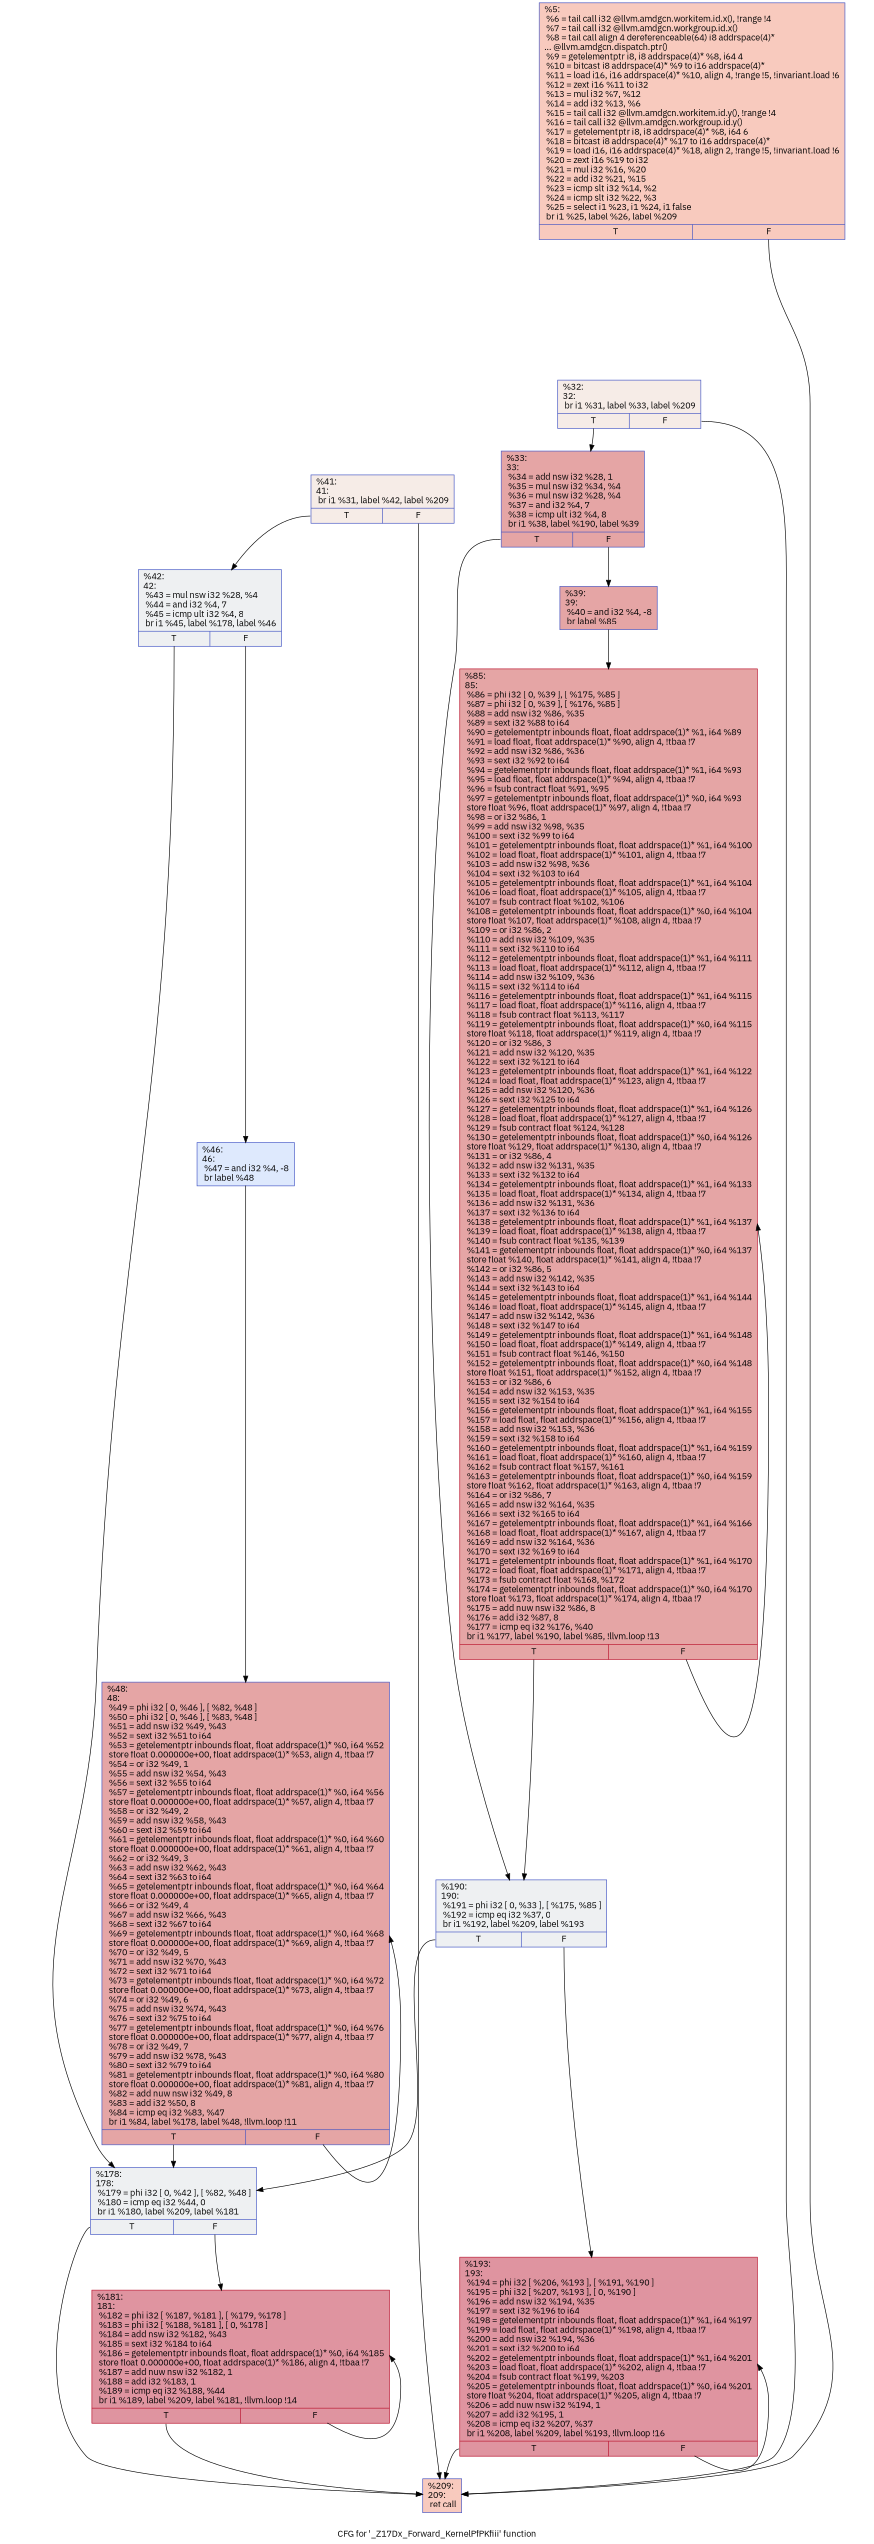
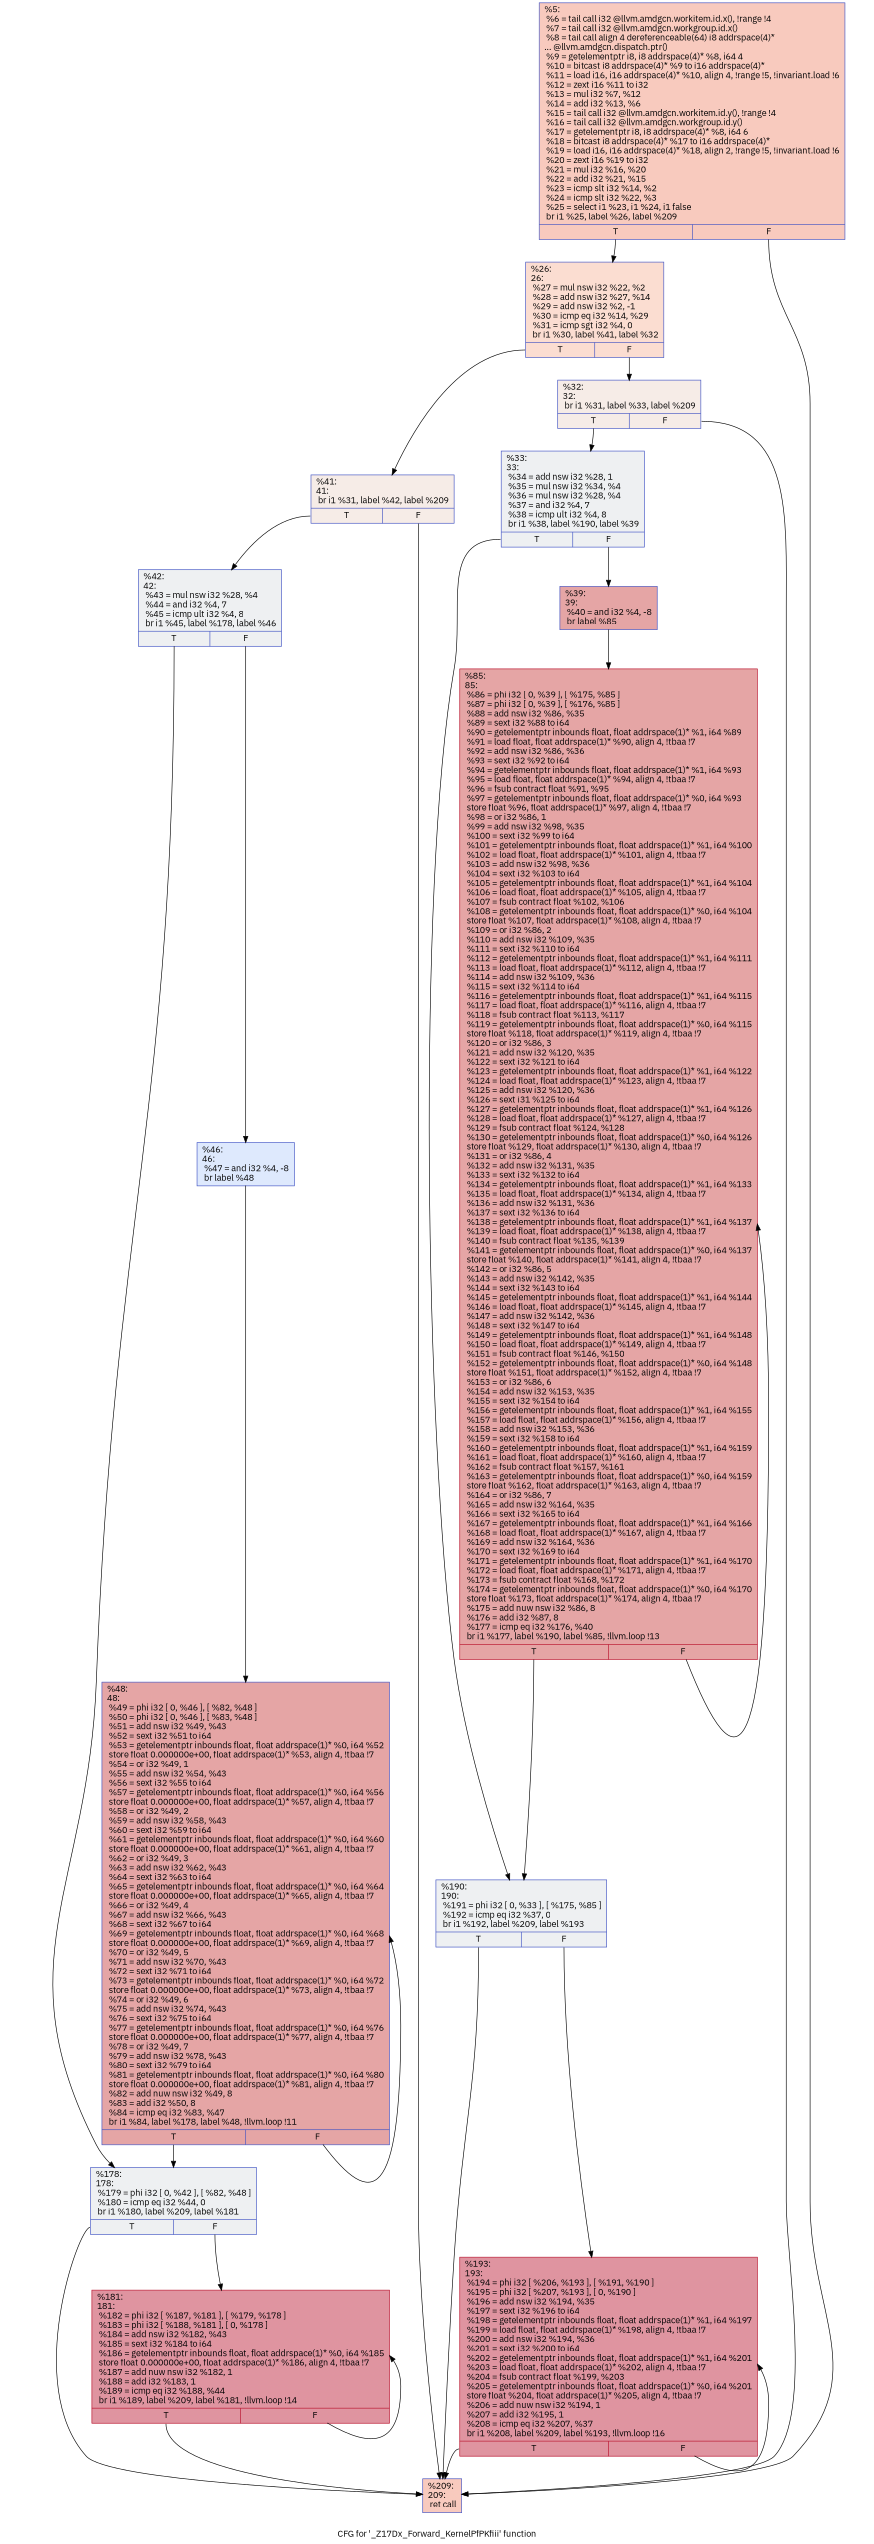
none -> (595, 310)
(573, 499) -> (573, 499)
(523, 1100) -> (523, 1100)
(412, 2132) -> (458, 2210)
